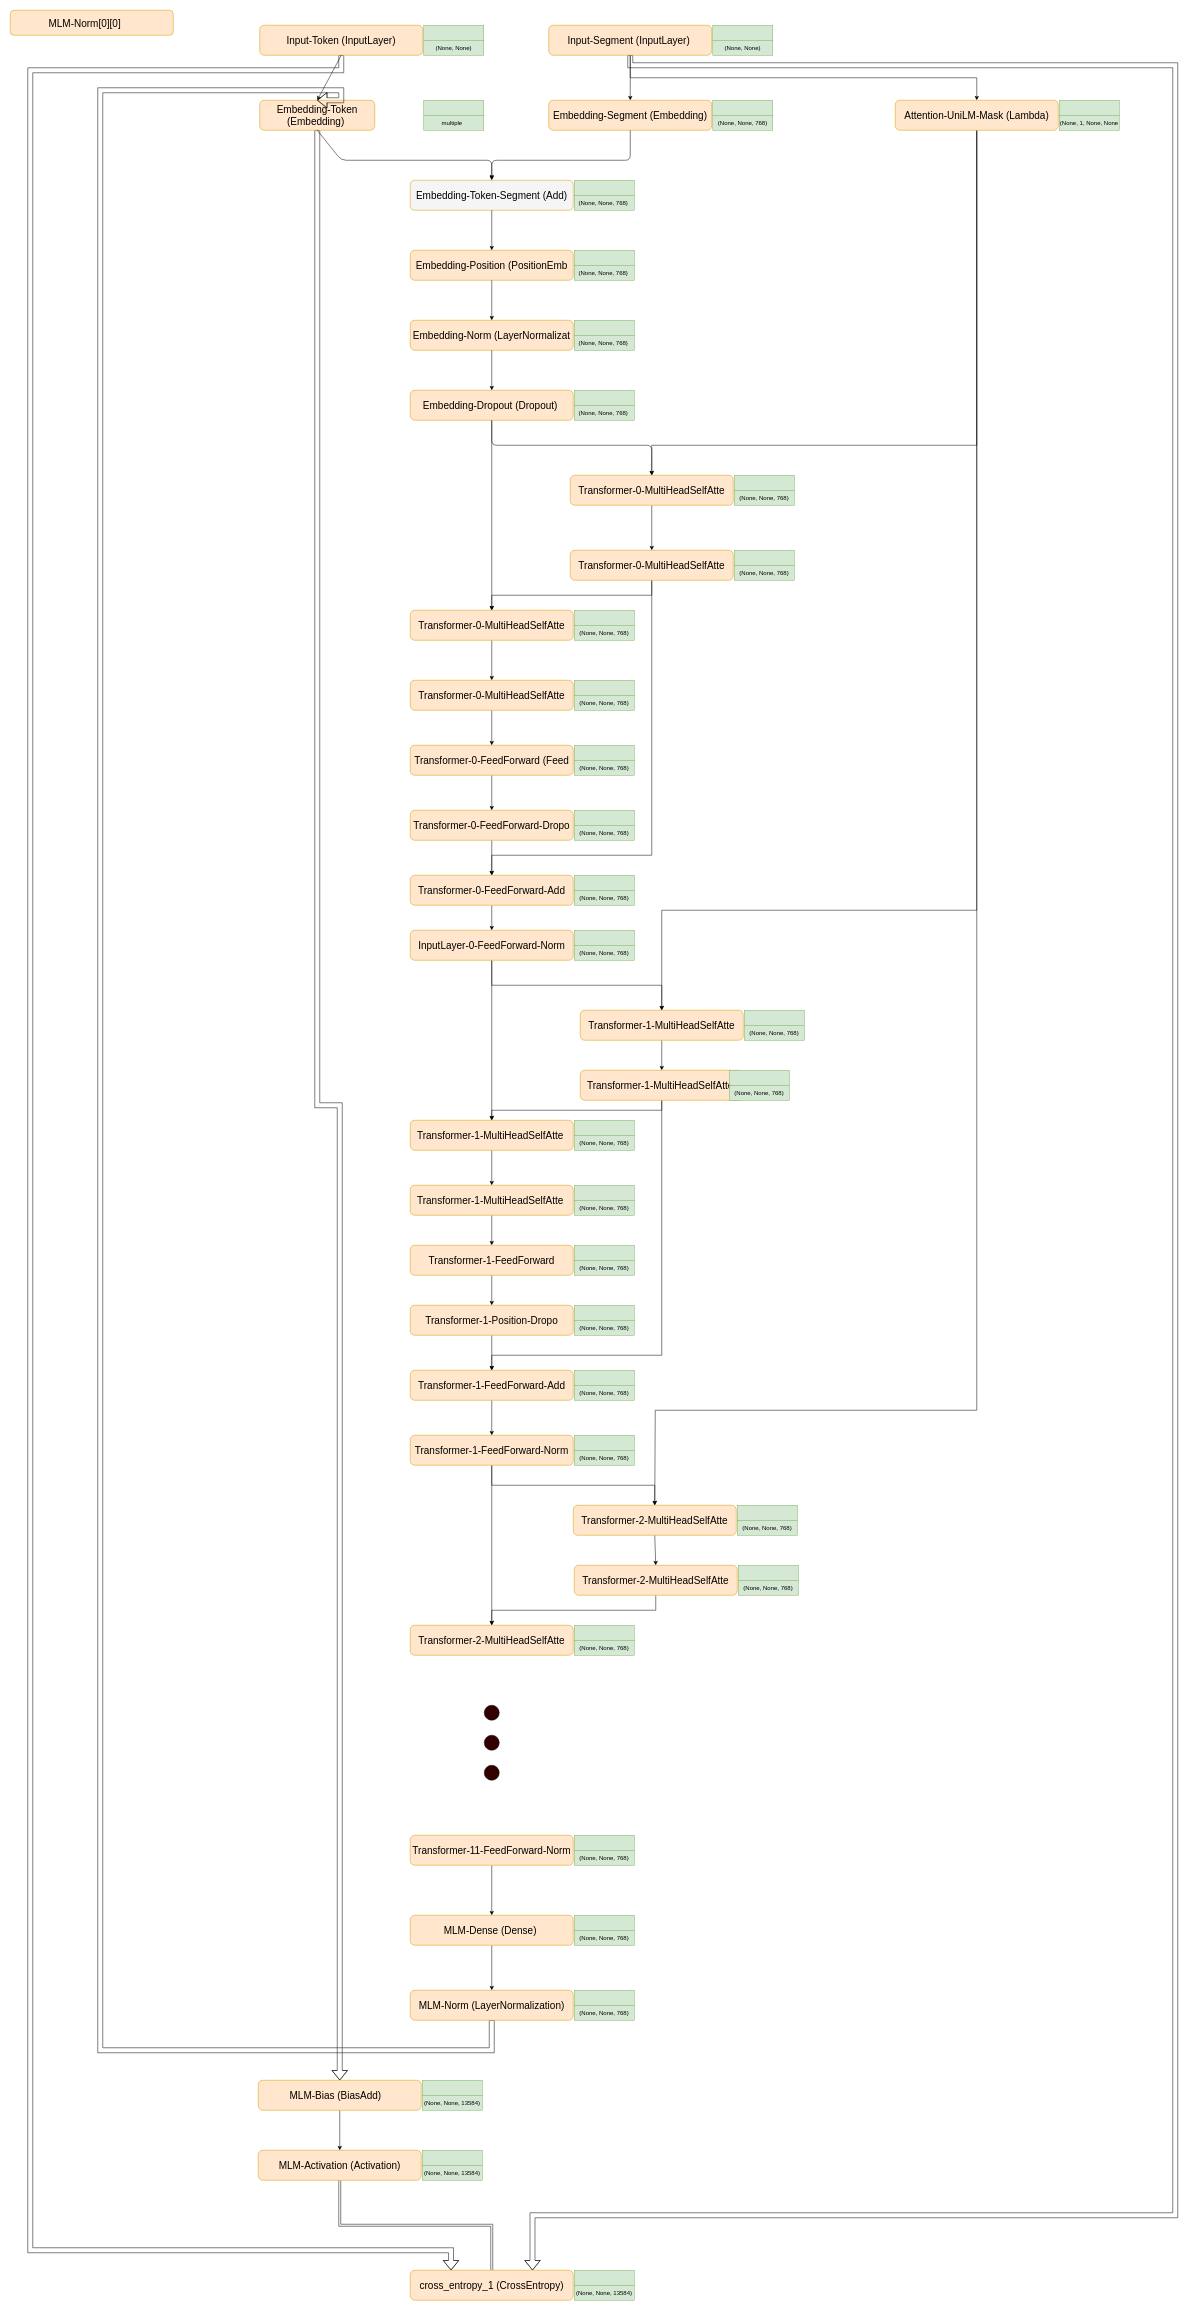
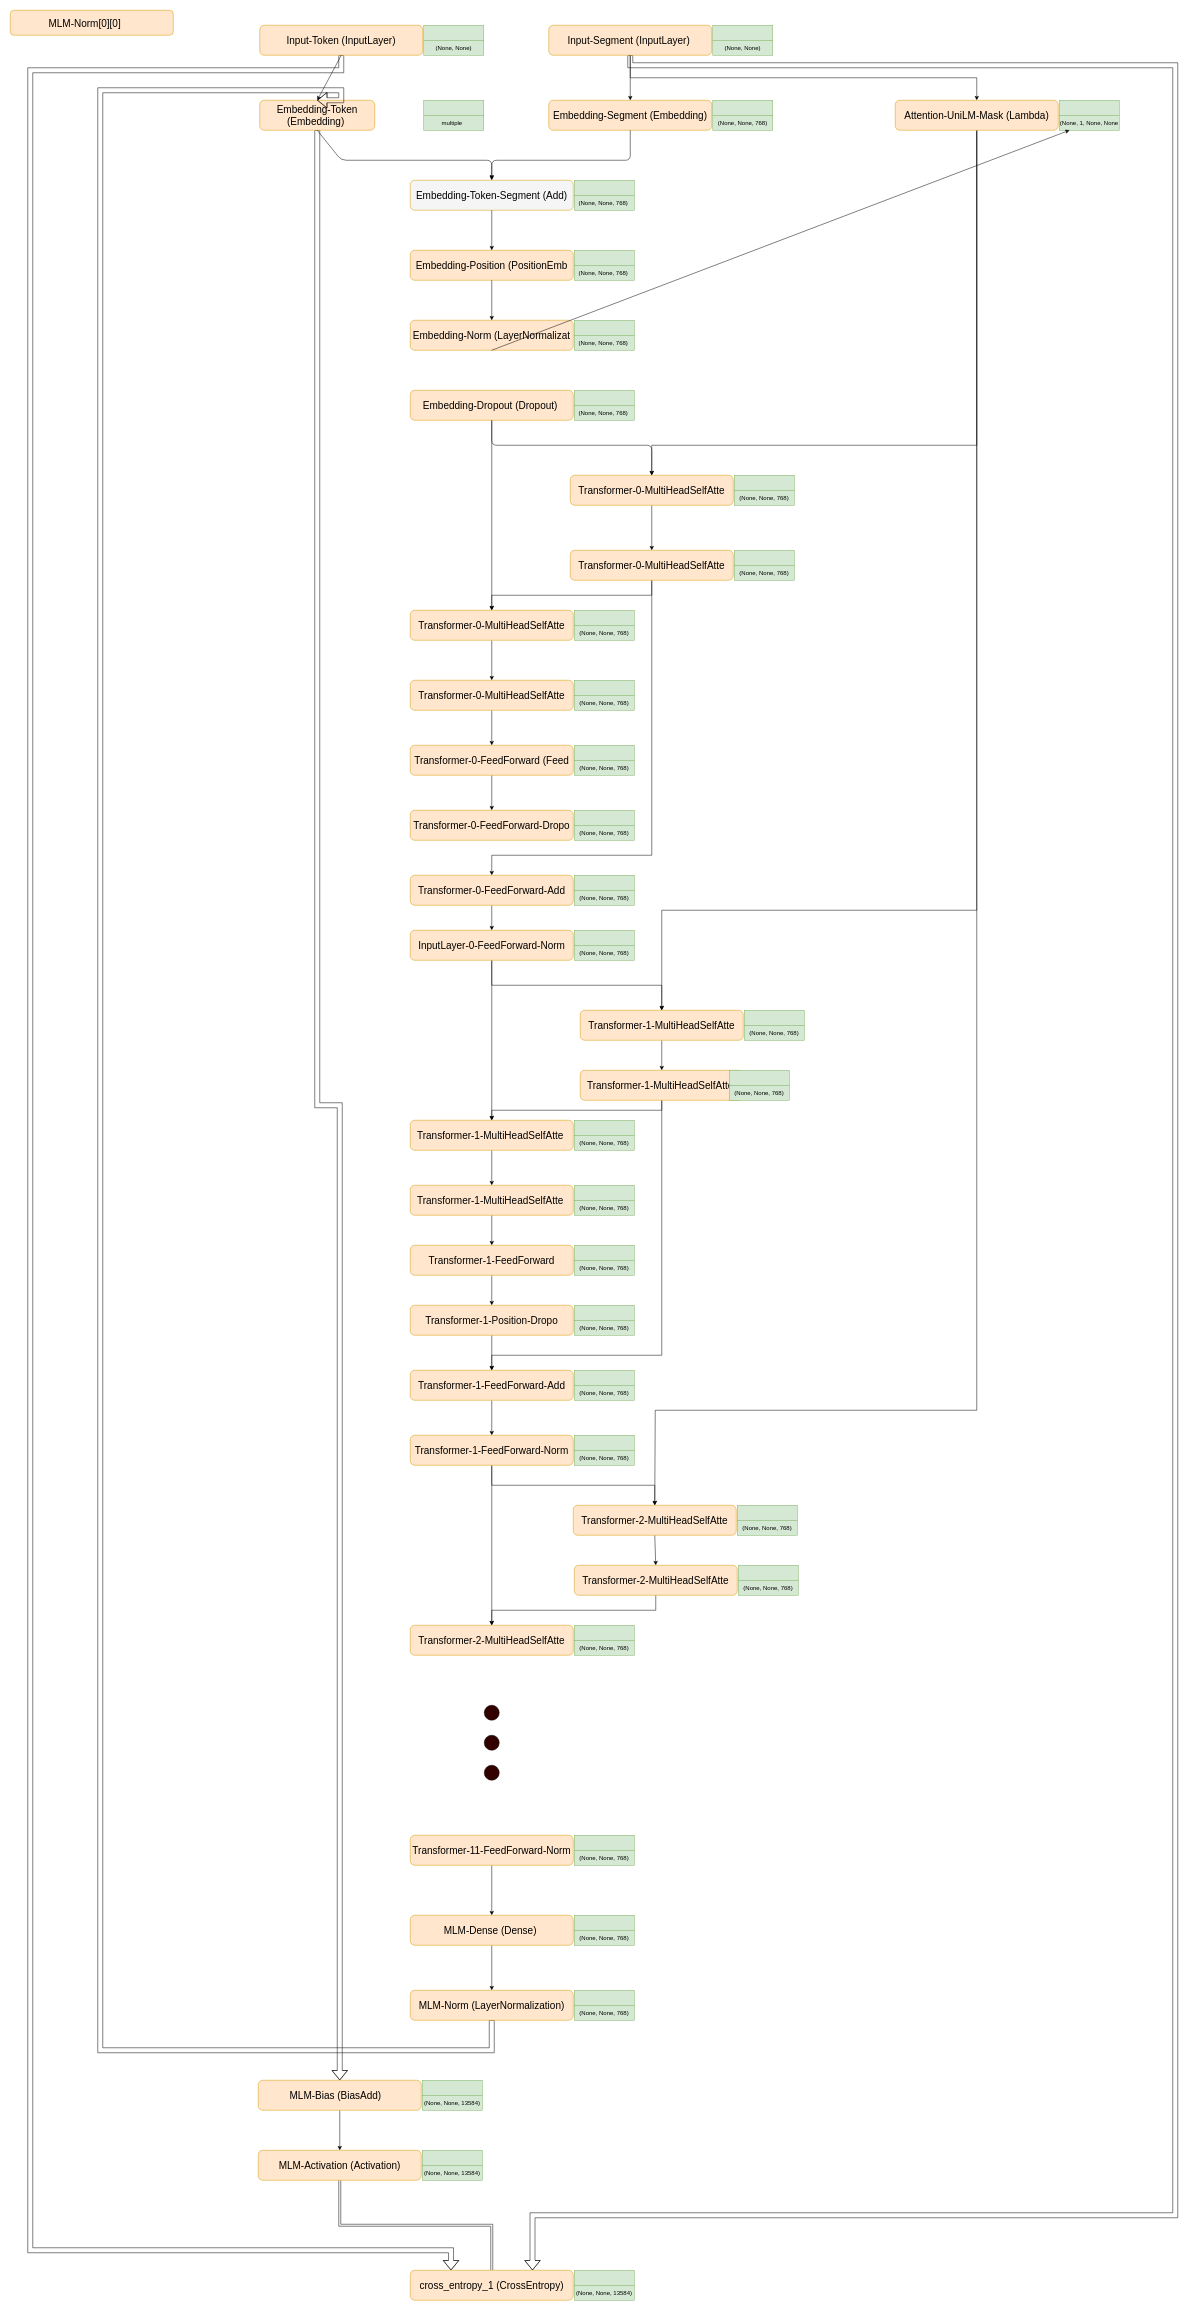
(492, 385) -> (863, 209)
(492, 846) -> none
